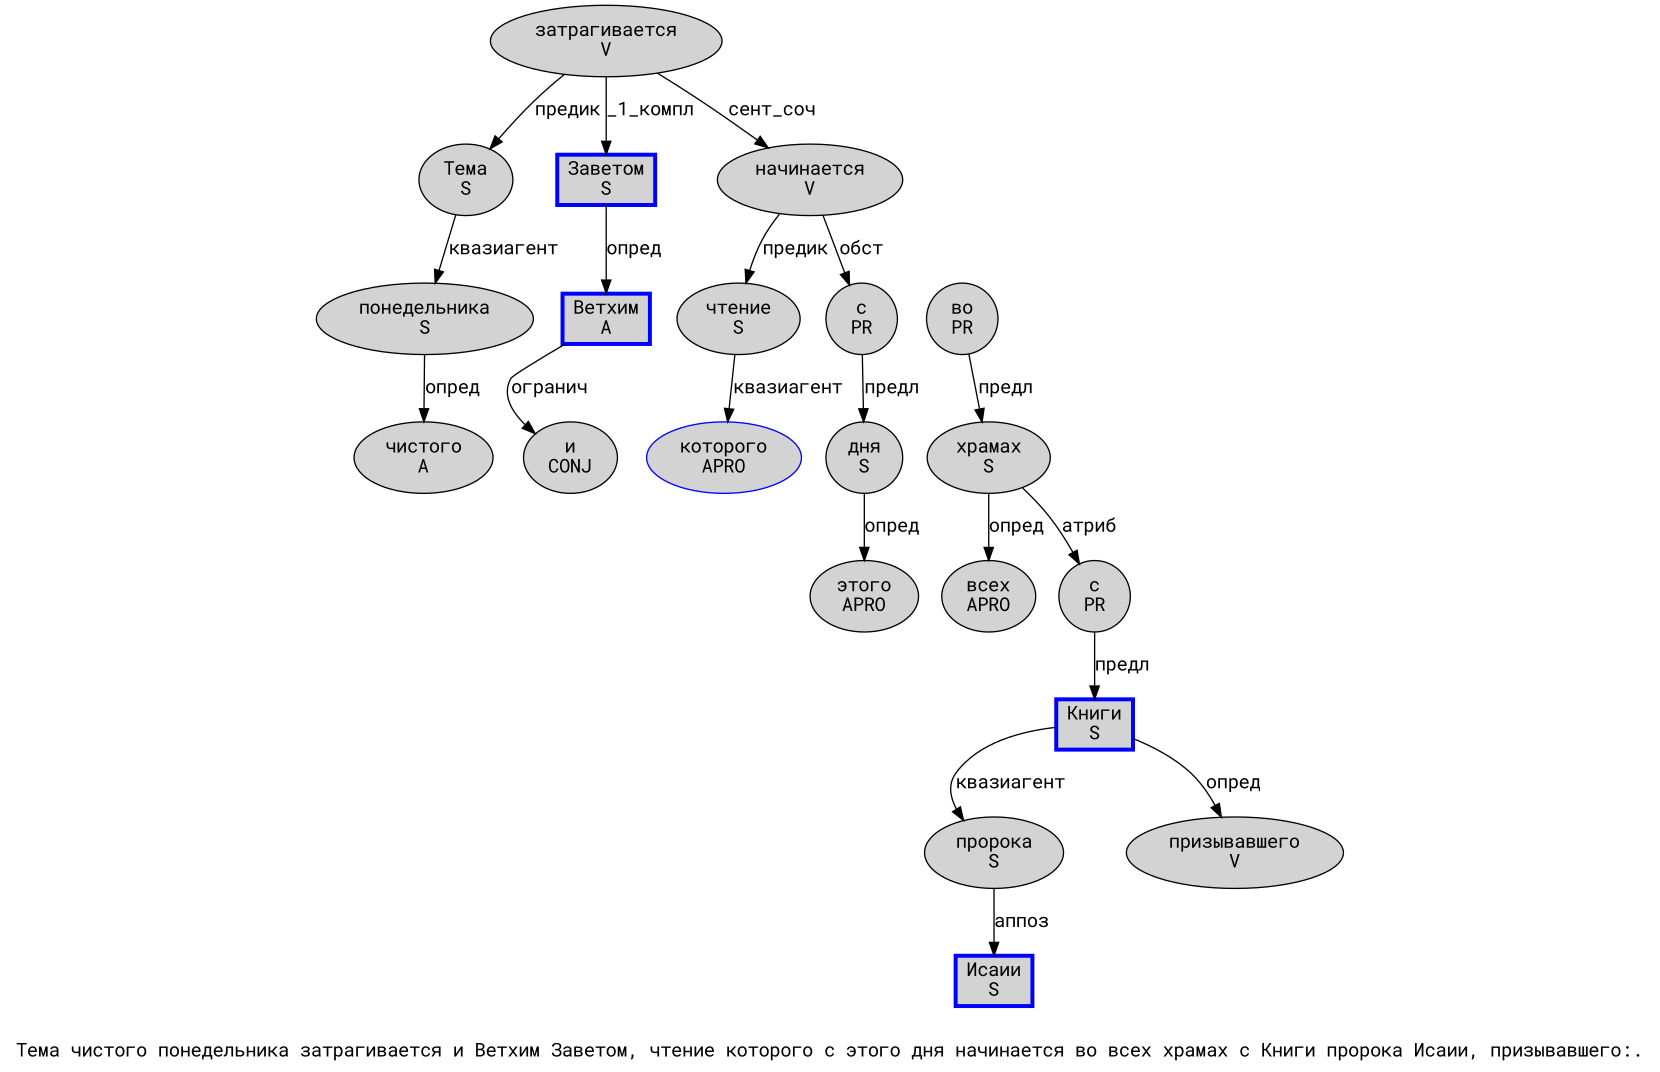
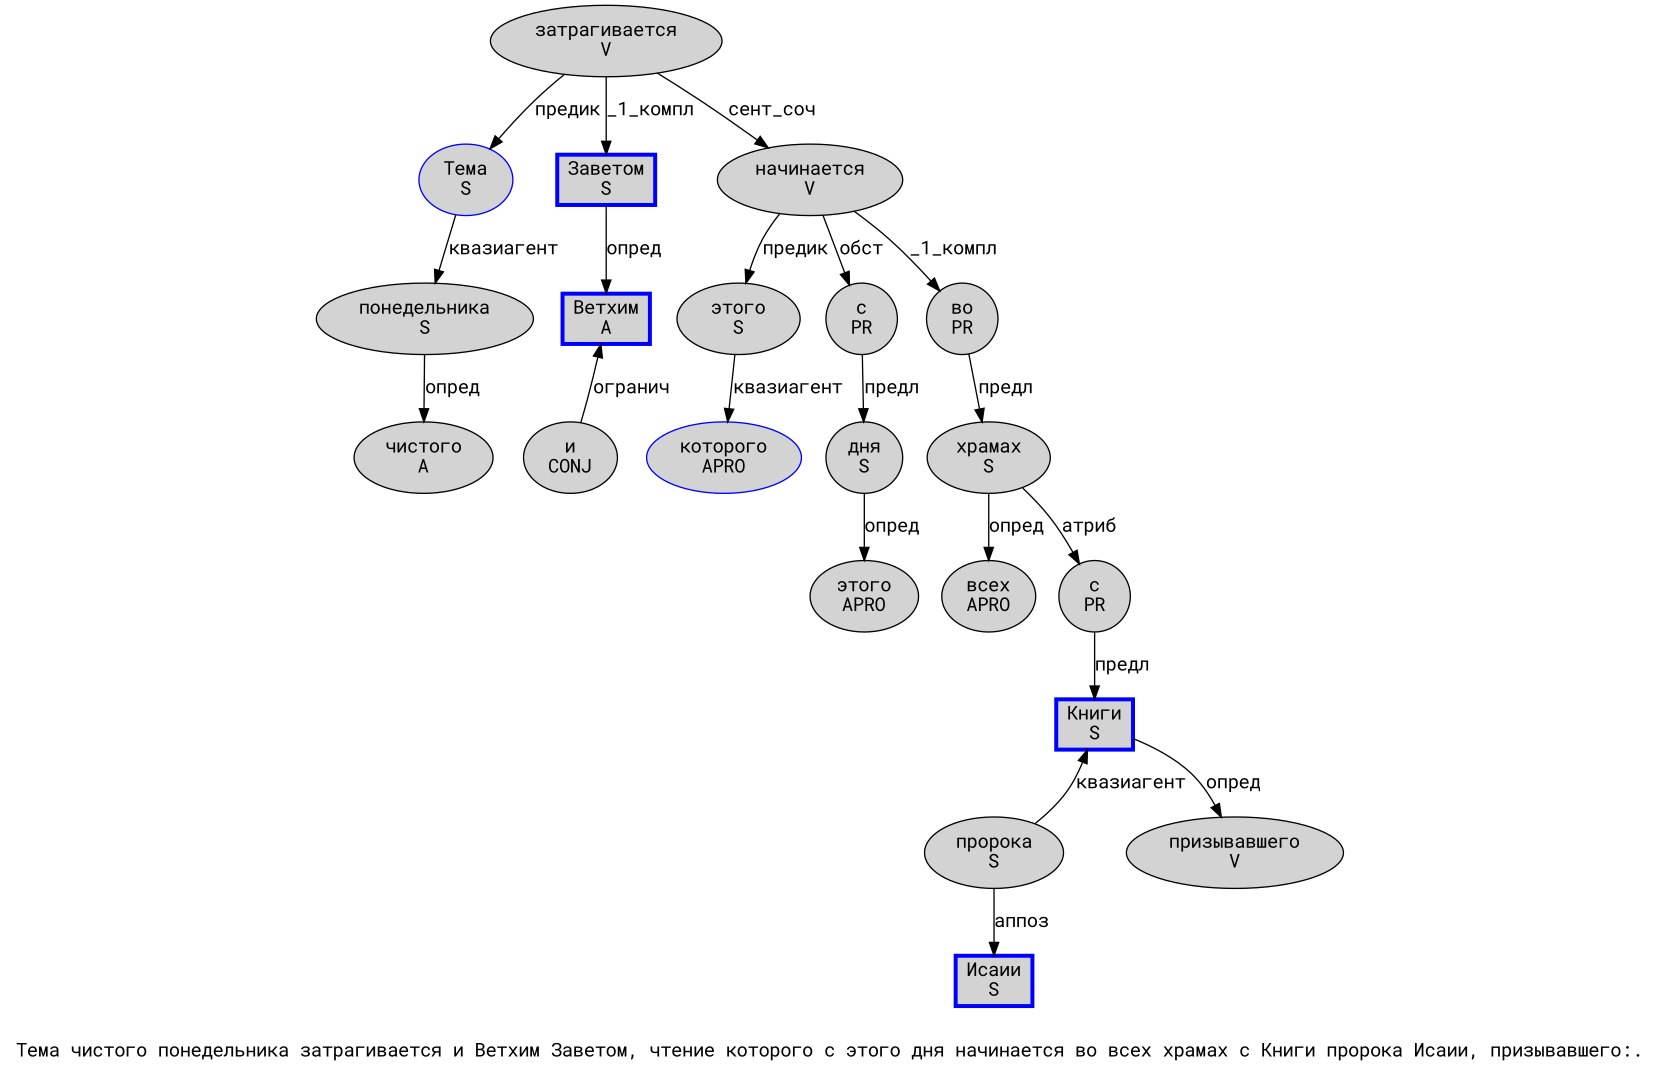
(466, 180) -> (466, 180)
none -> (894, 244)
(739, 319) -> (739, 319)
(516, 375) -> (590, 390)
(984, 749) -> (1063, 796)
